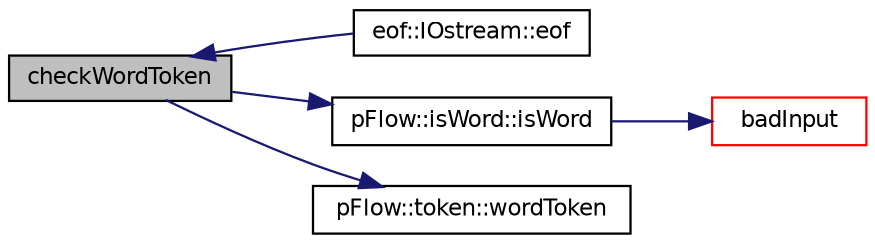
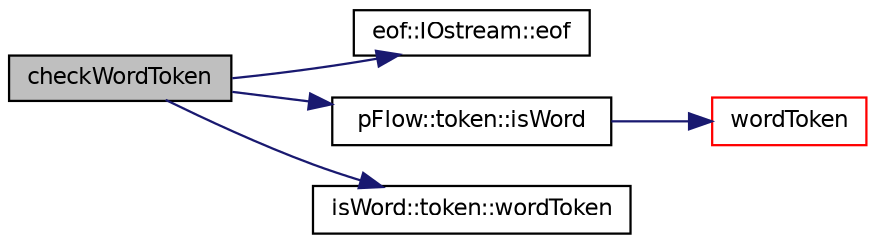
(284, 42) -> (305, 70)
(472, 121) -> (472, 121)
(789, 121) -> (789, 121)
(472, 210) -> (472, 210)
